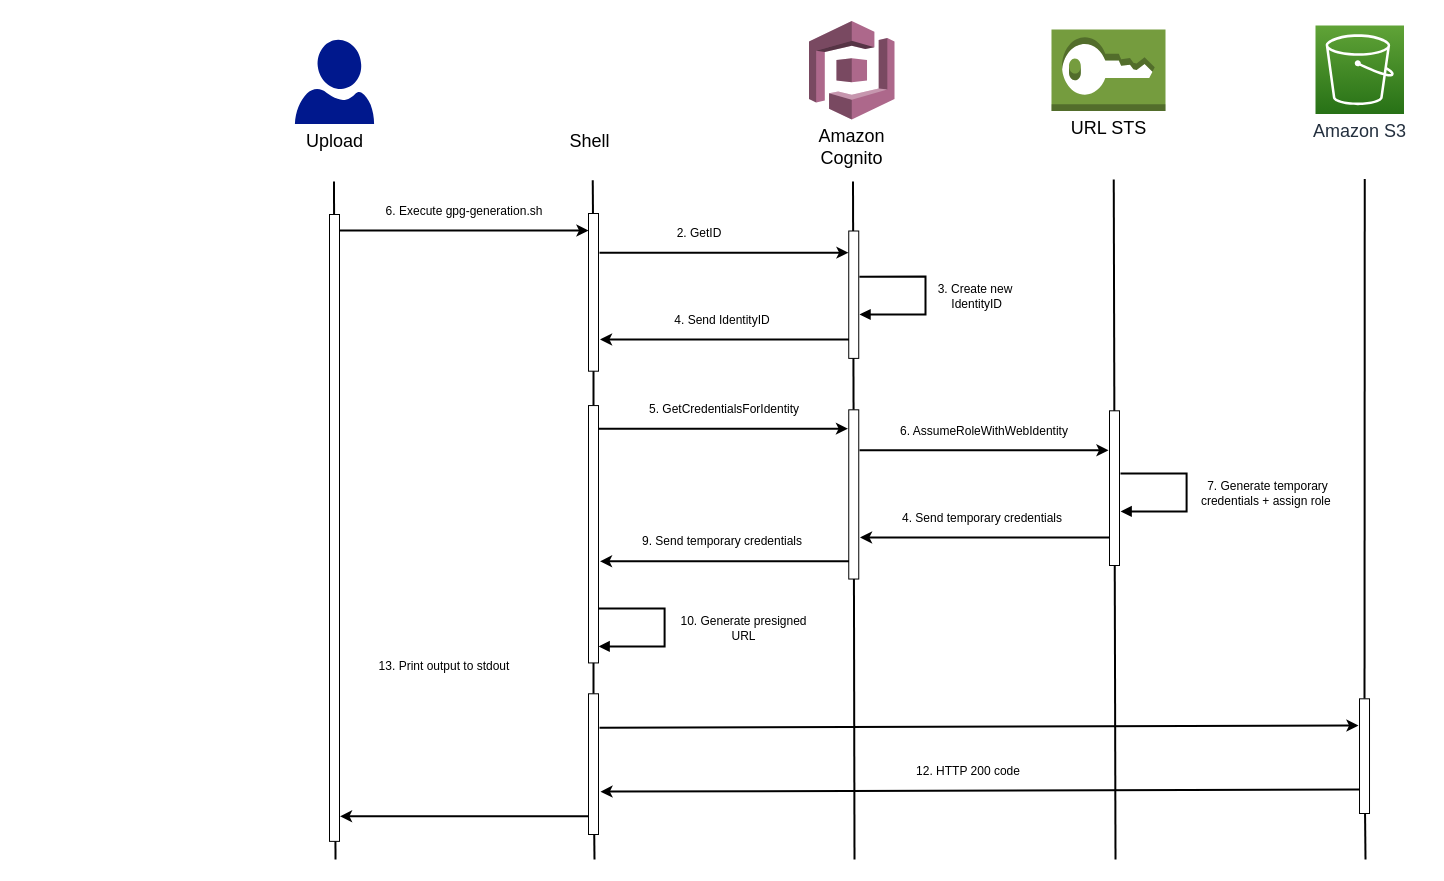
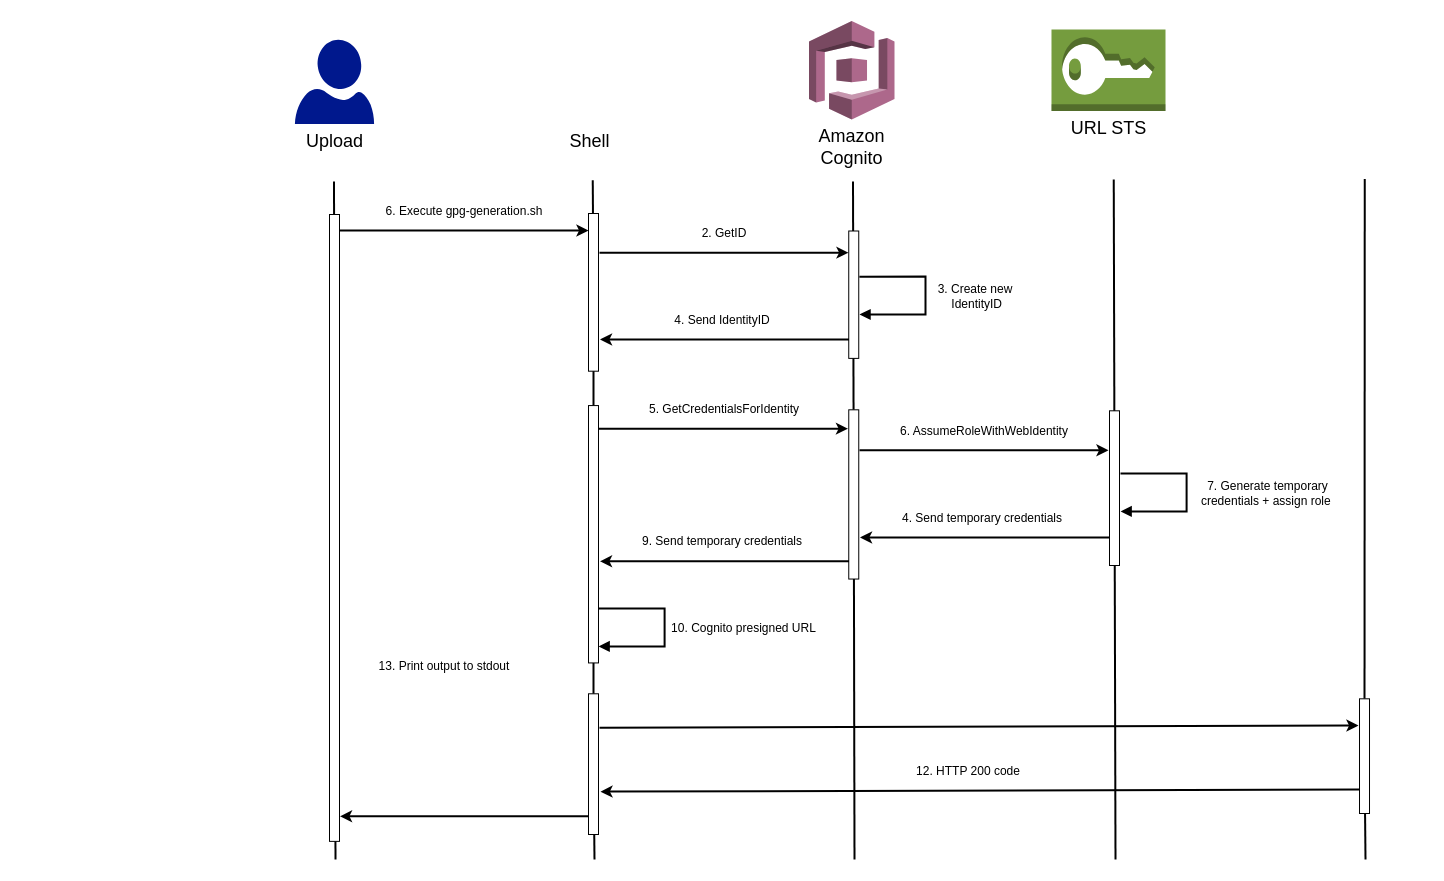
(1360, 70) -> none
(700, 234) -> (725, 234)
(744, 629) -> (744, 629)
